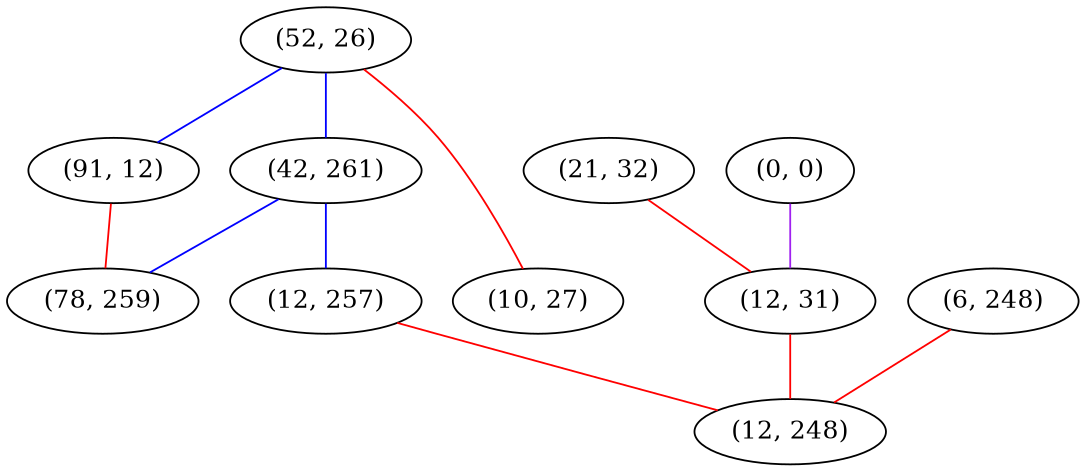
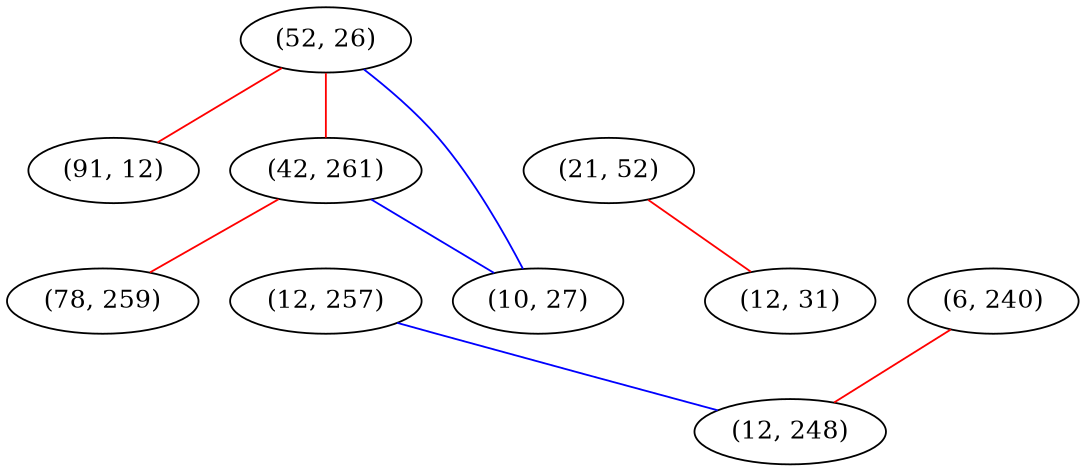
(220, 105) -> (220, 105)
(326, 105) -> (326, 105)
(455, 159) -> (455, 159)
(609, 171) -> (609, 171)
(790, 171) -> none
(108, 236) -> none
(214, 236) -> (214, 236)
(326, 236) -> (433, 236)
(993, 301) -> (993, 301)
(557, 367) -> (557, 367)
(790, 367) -> none
